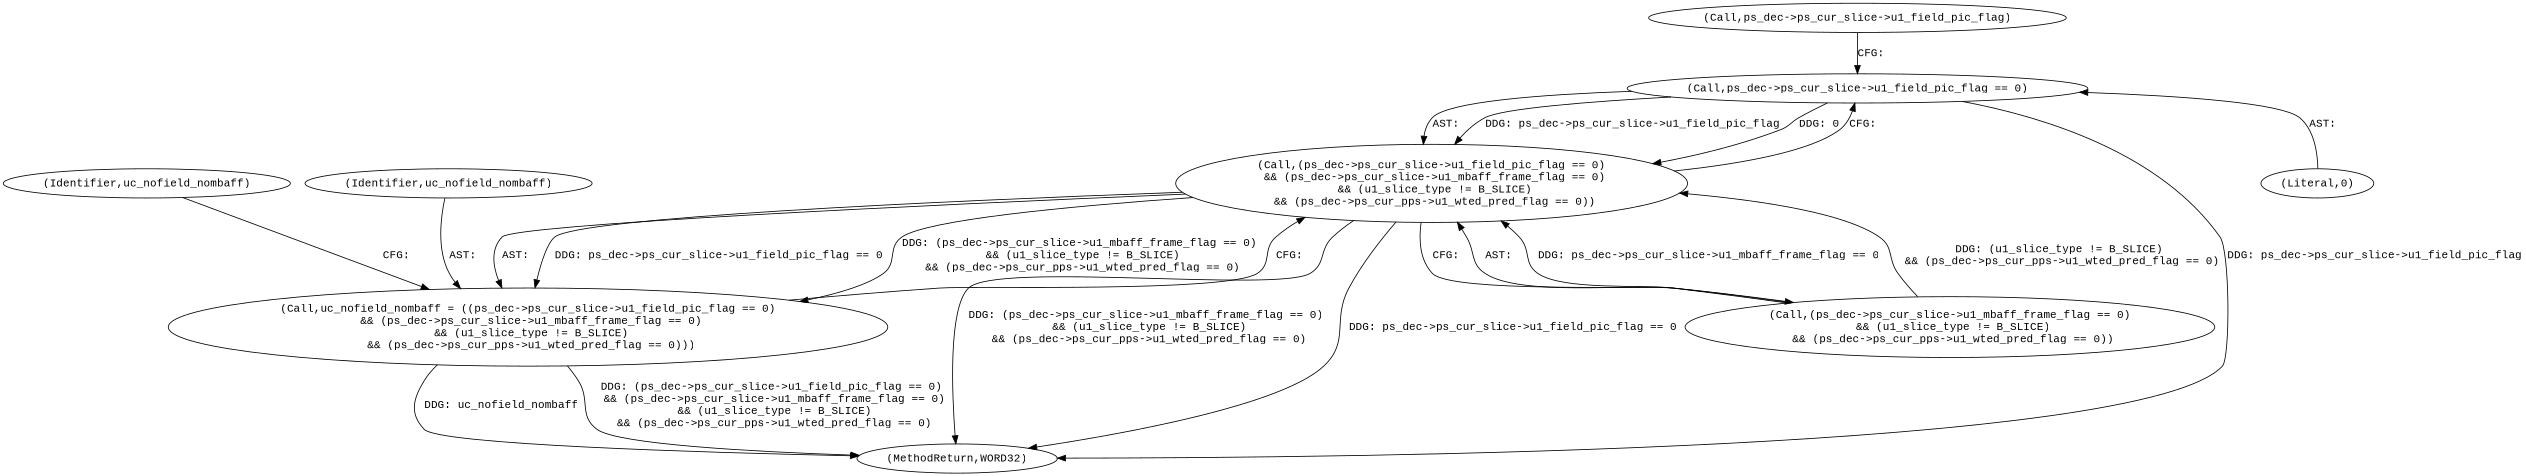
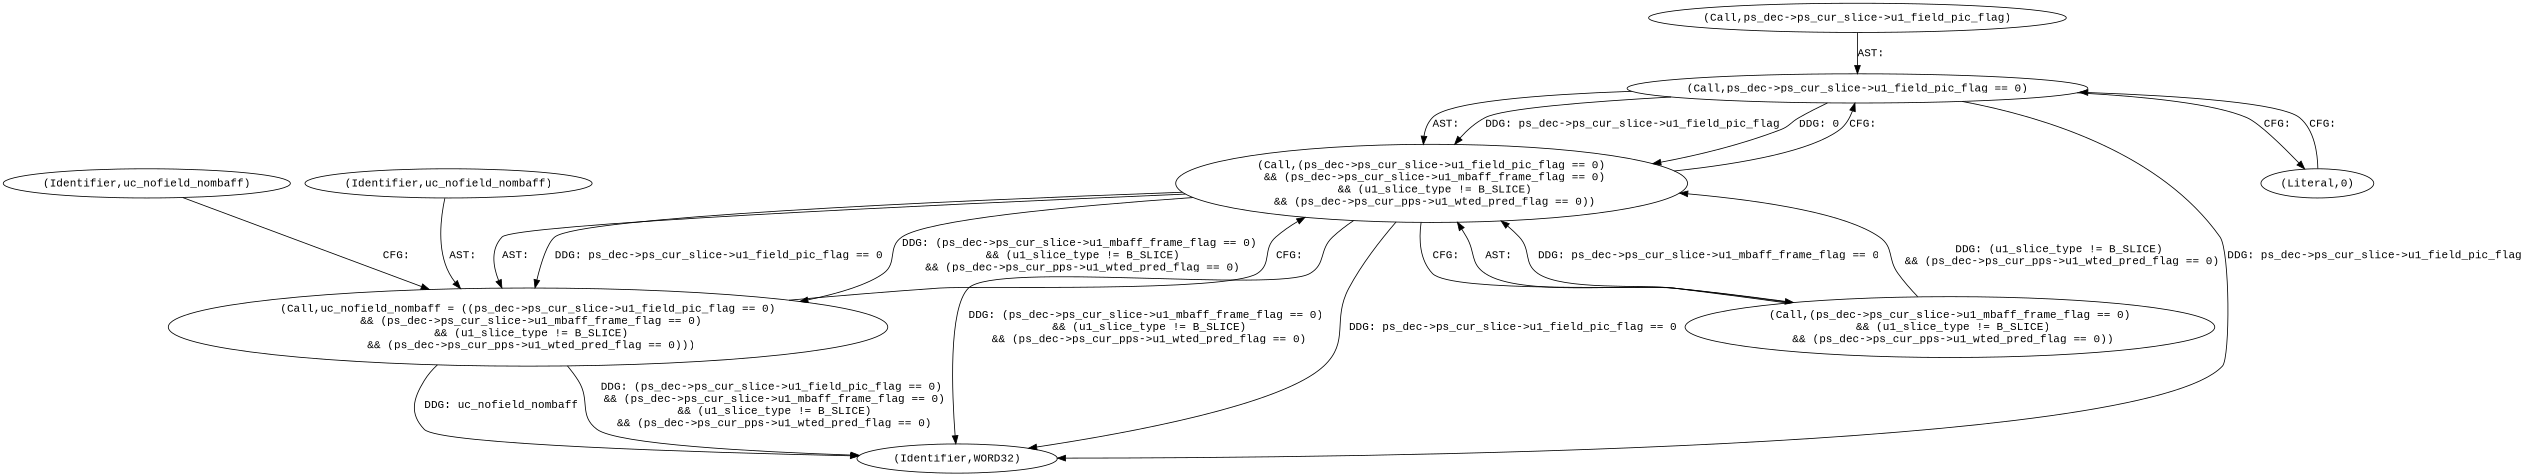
(1874, 53) -> (1874, 53)
none -> (2197, 105)
(2326, 124) -> (2326, 124)
(957, 459) -> (957, 459)
